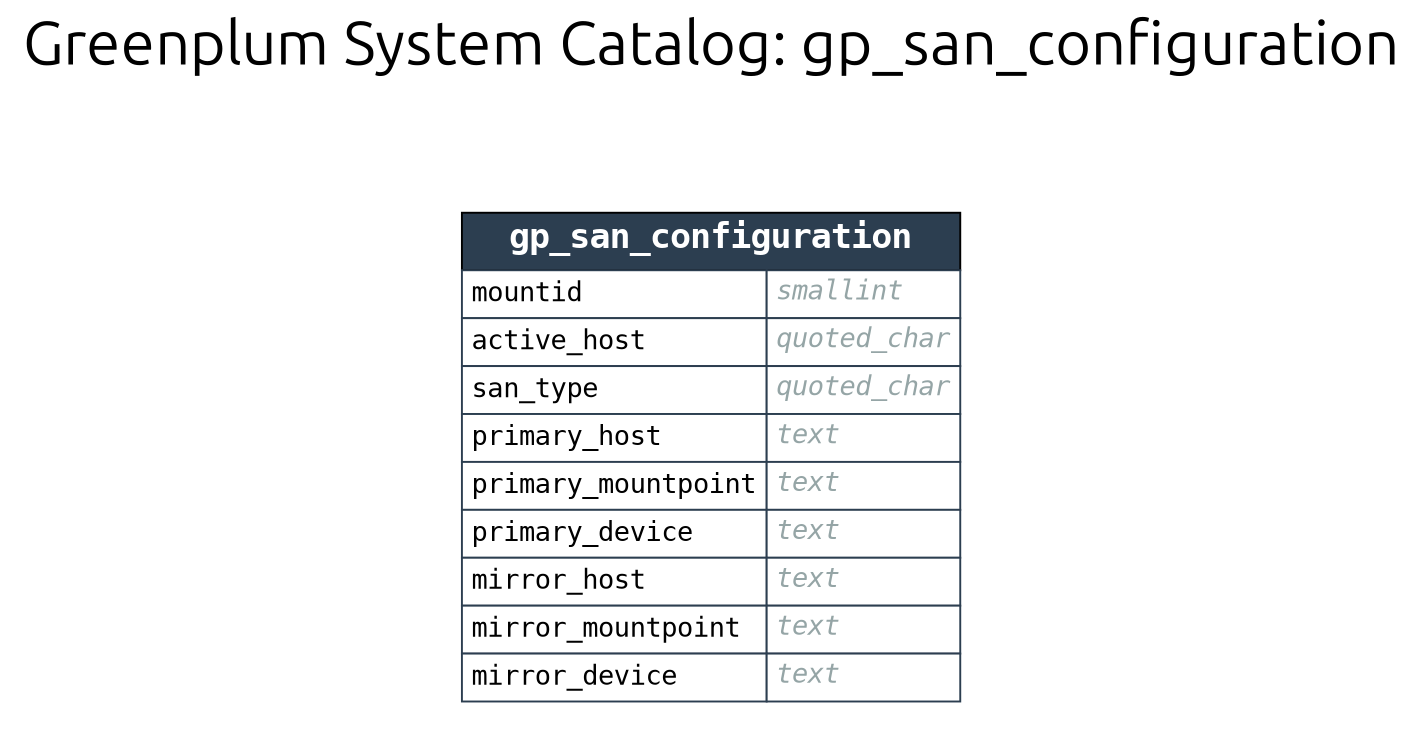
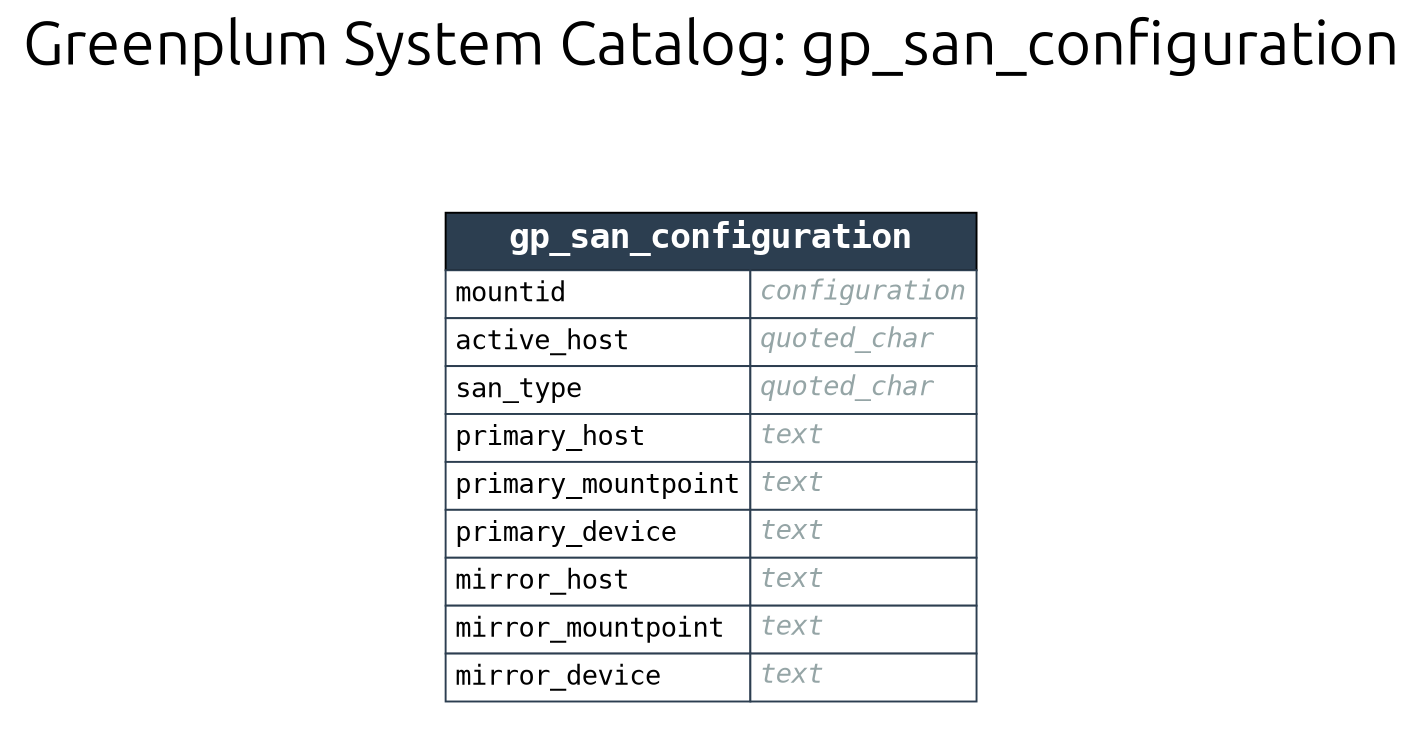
(840, 291) -> (863, 291)
